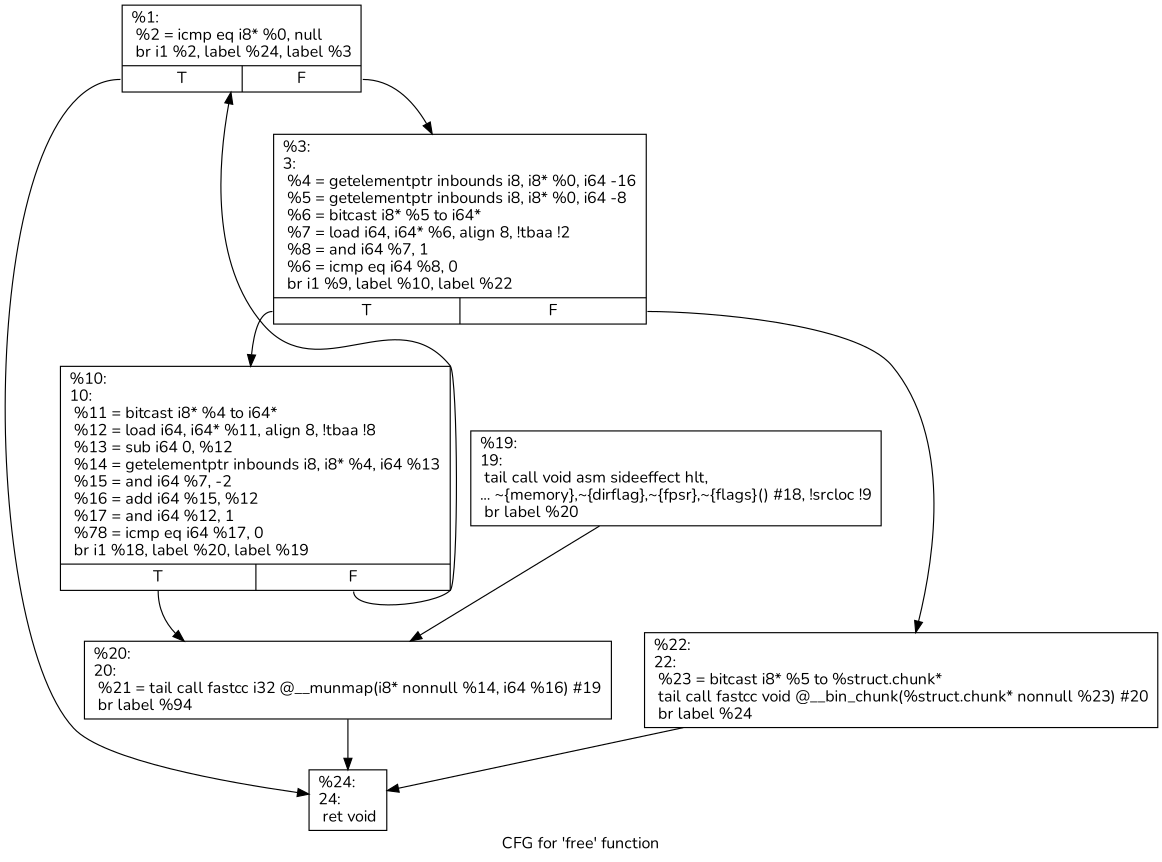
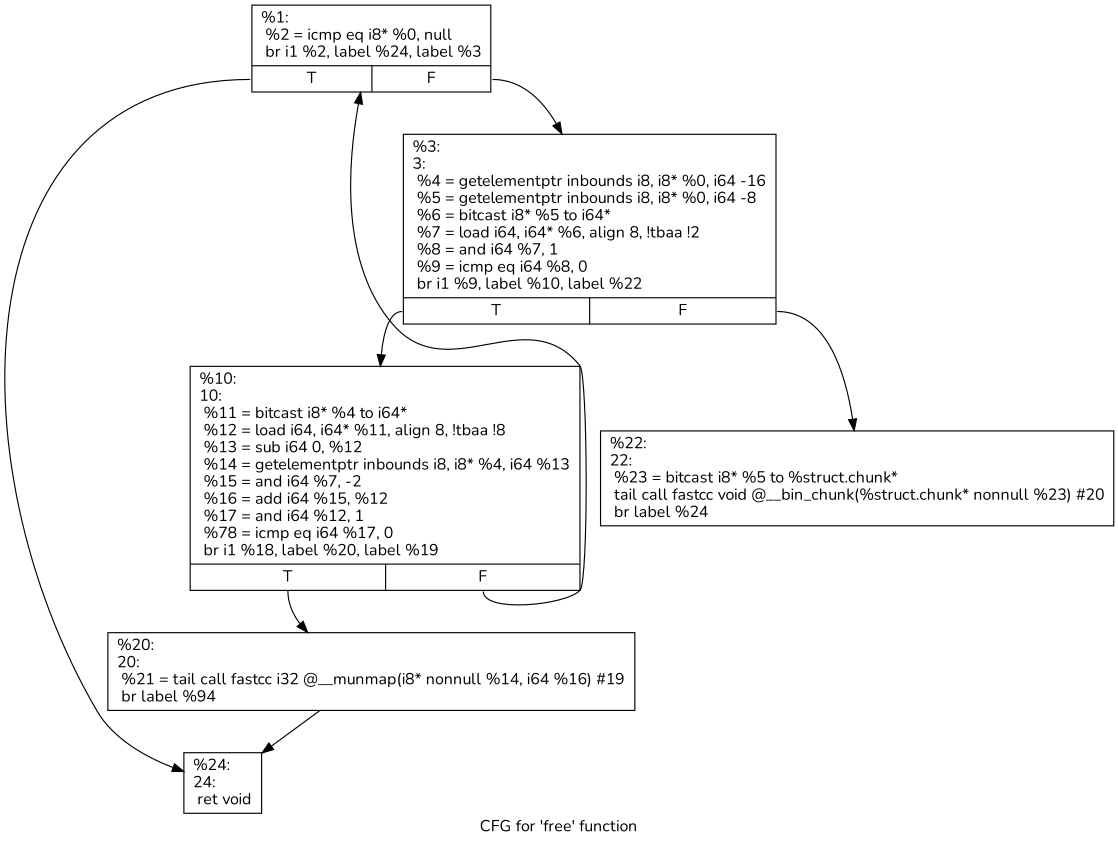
(371, 267) -> (501, 267)
(676, 478) -> none
(541, 758) -> none
